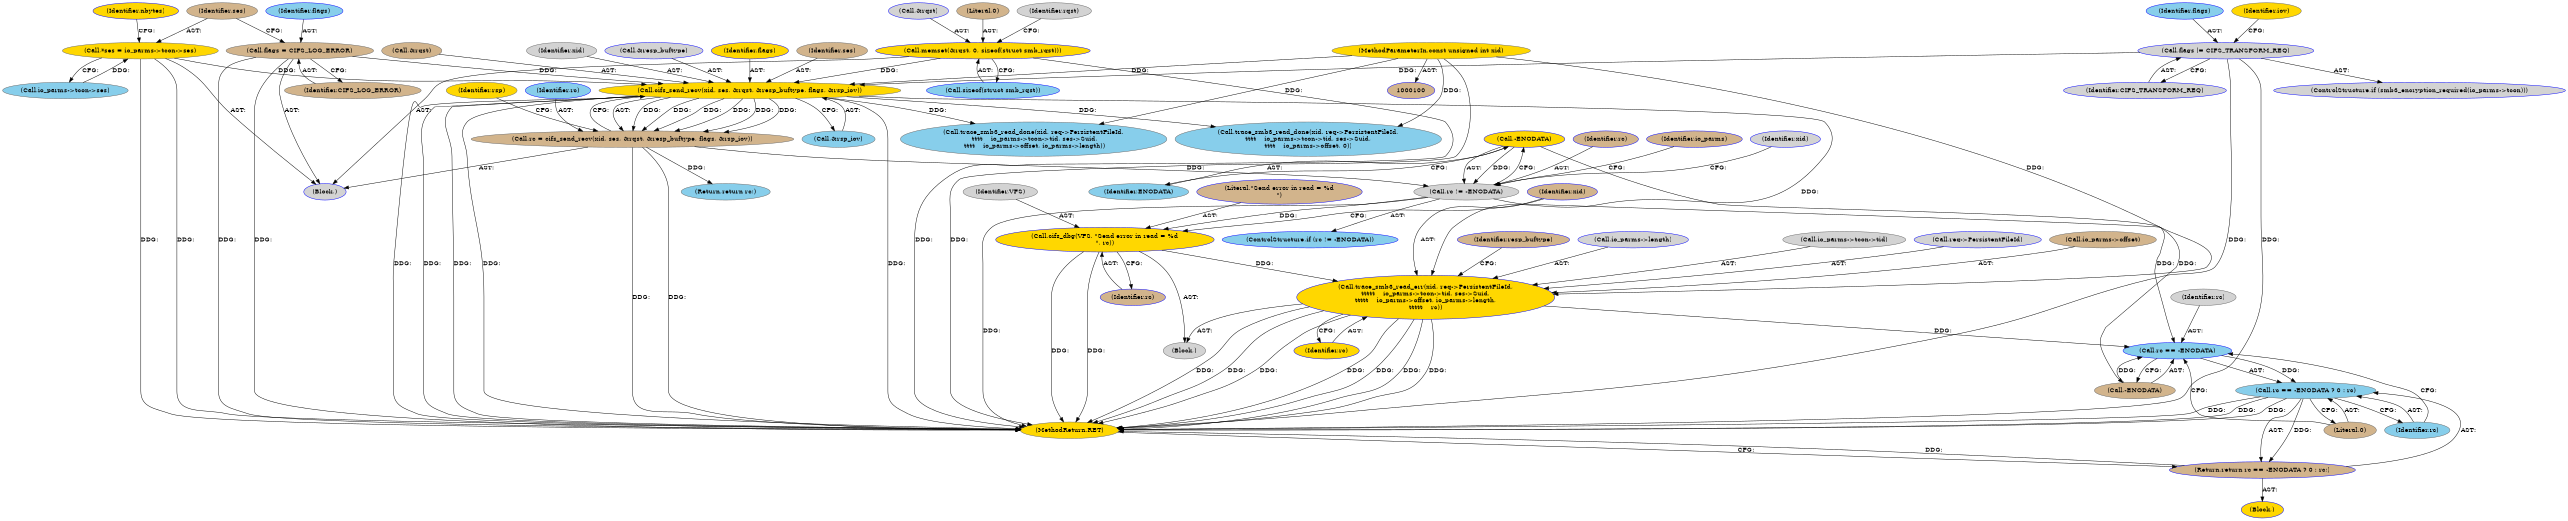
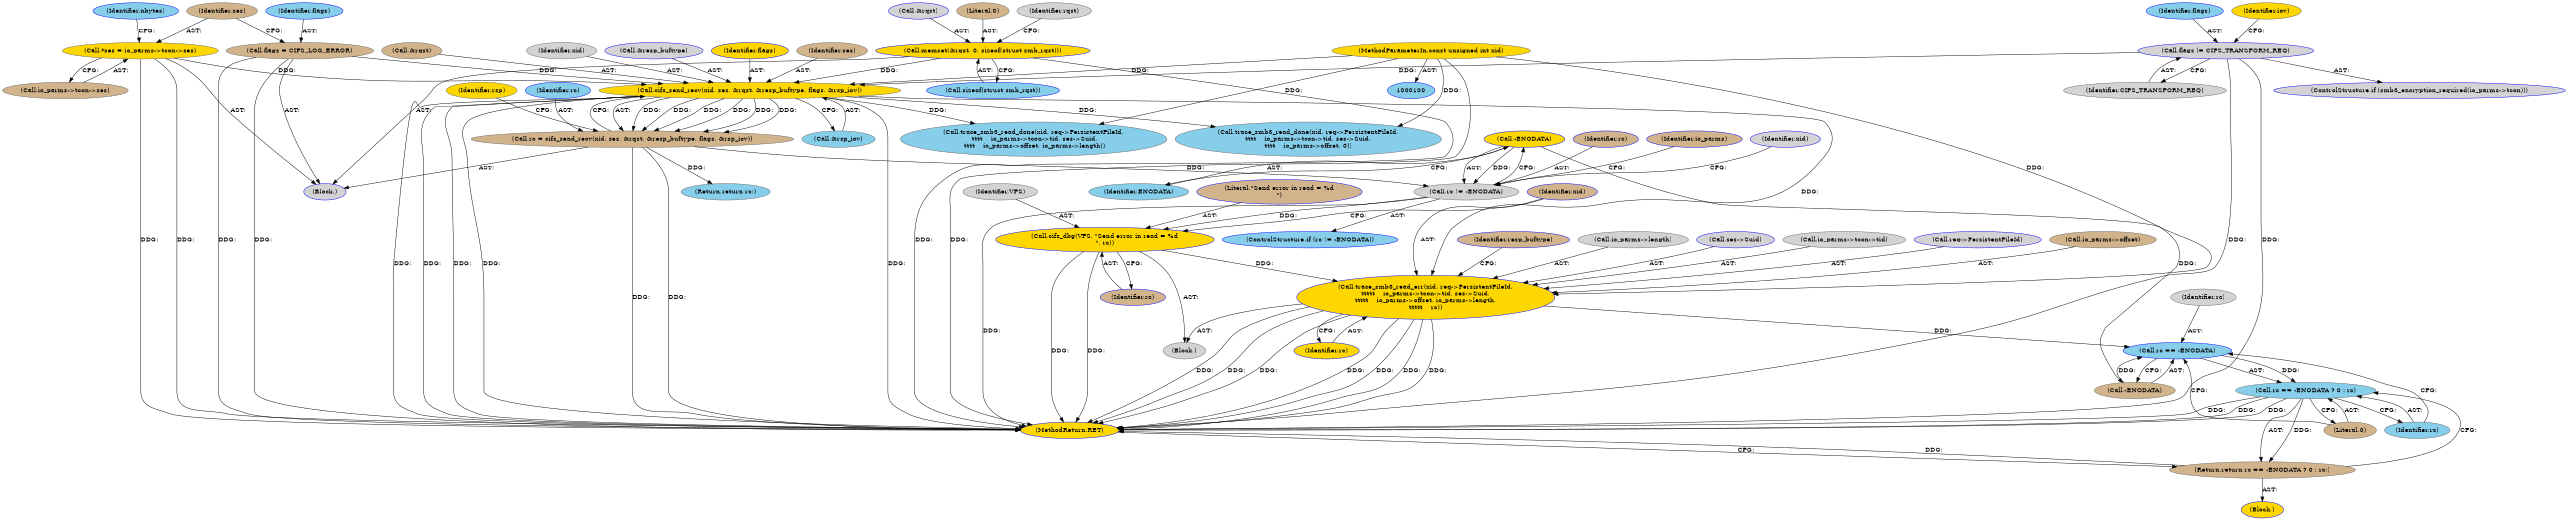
(136, 11) -> (136, 11)
(122, 71) -> (122, 71)
(65, 90) -> (65, 90)
(353, 90) -> none
(1411, 90) -> (1411, 90)
(2145, 90) -> (2145, 90)
(1885, 216) -> none
(1633, 240) -> (1633, 240)
none -> (1736, 240)
(1070, 430) -> (1070, 430)
(2470, 430) -> (2470, 430)
(2262, 470) -> (2262, 470)
